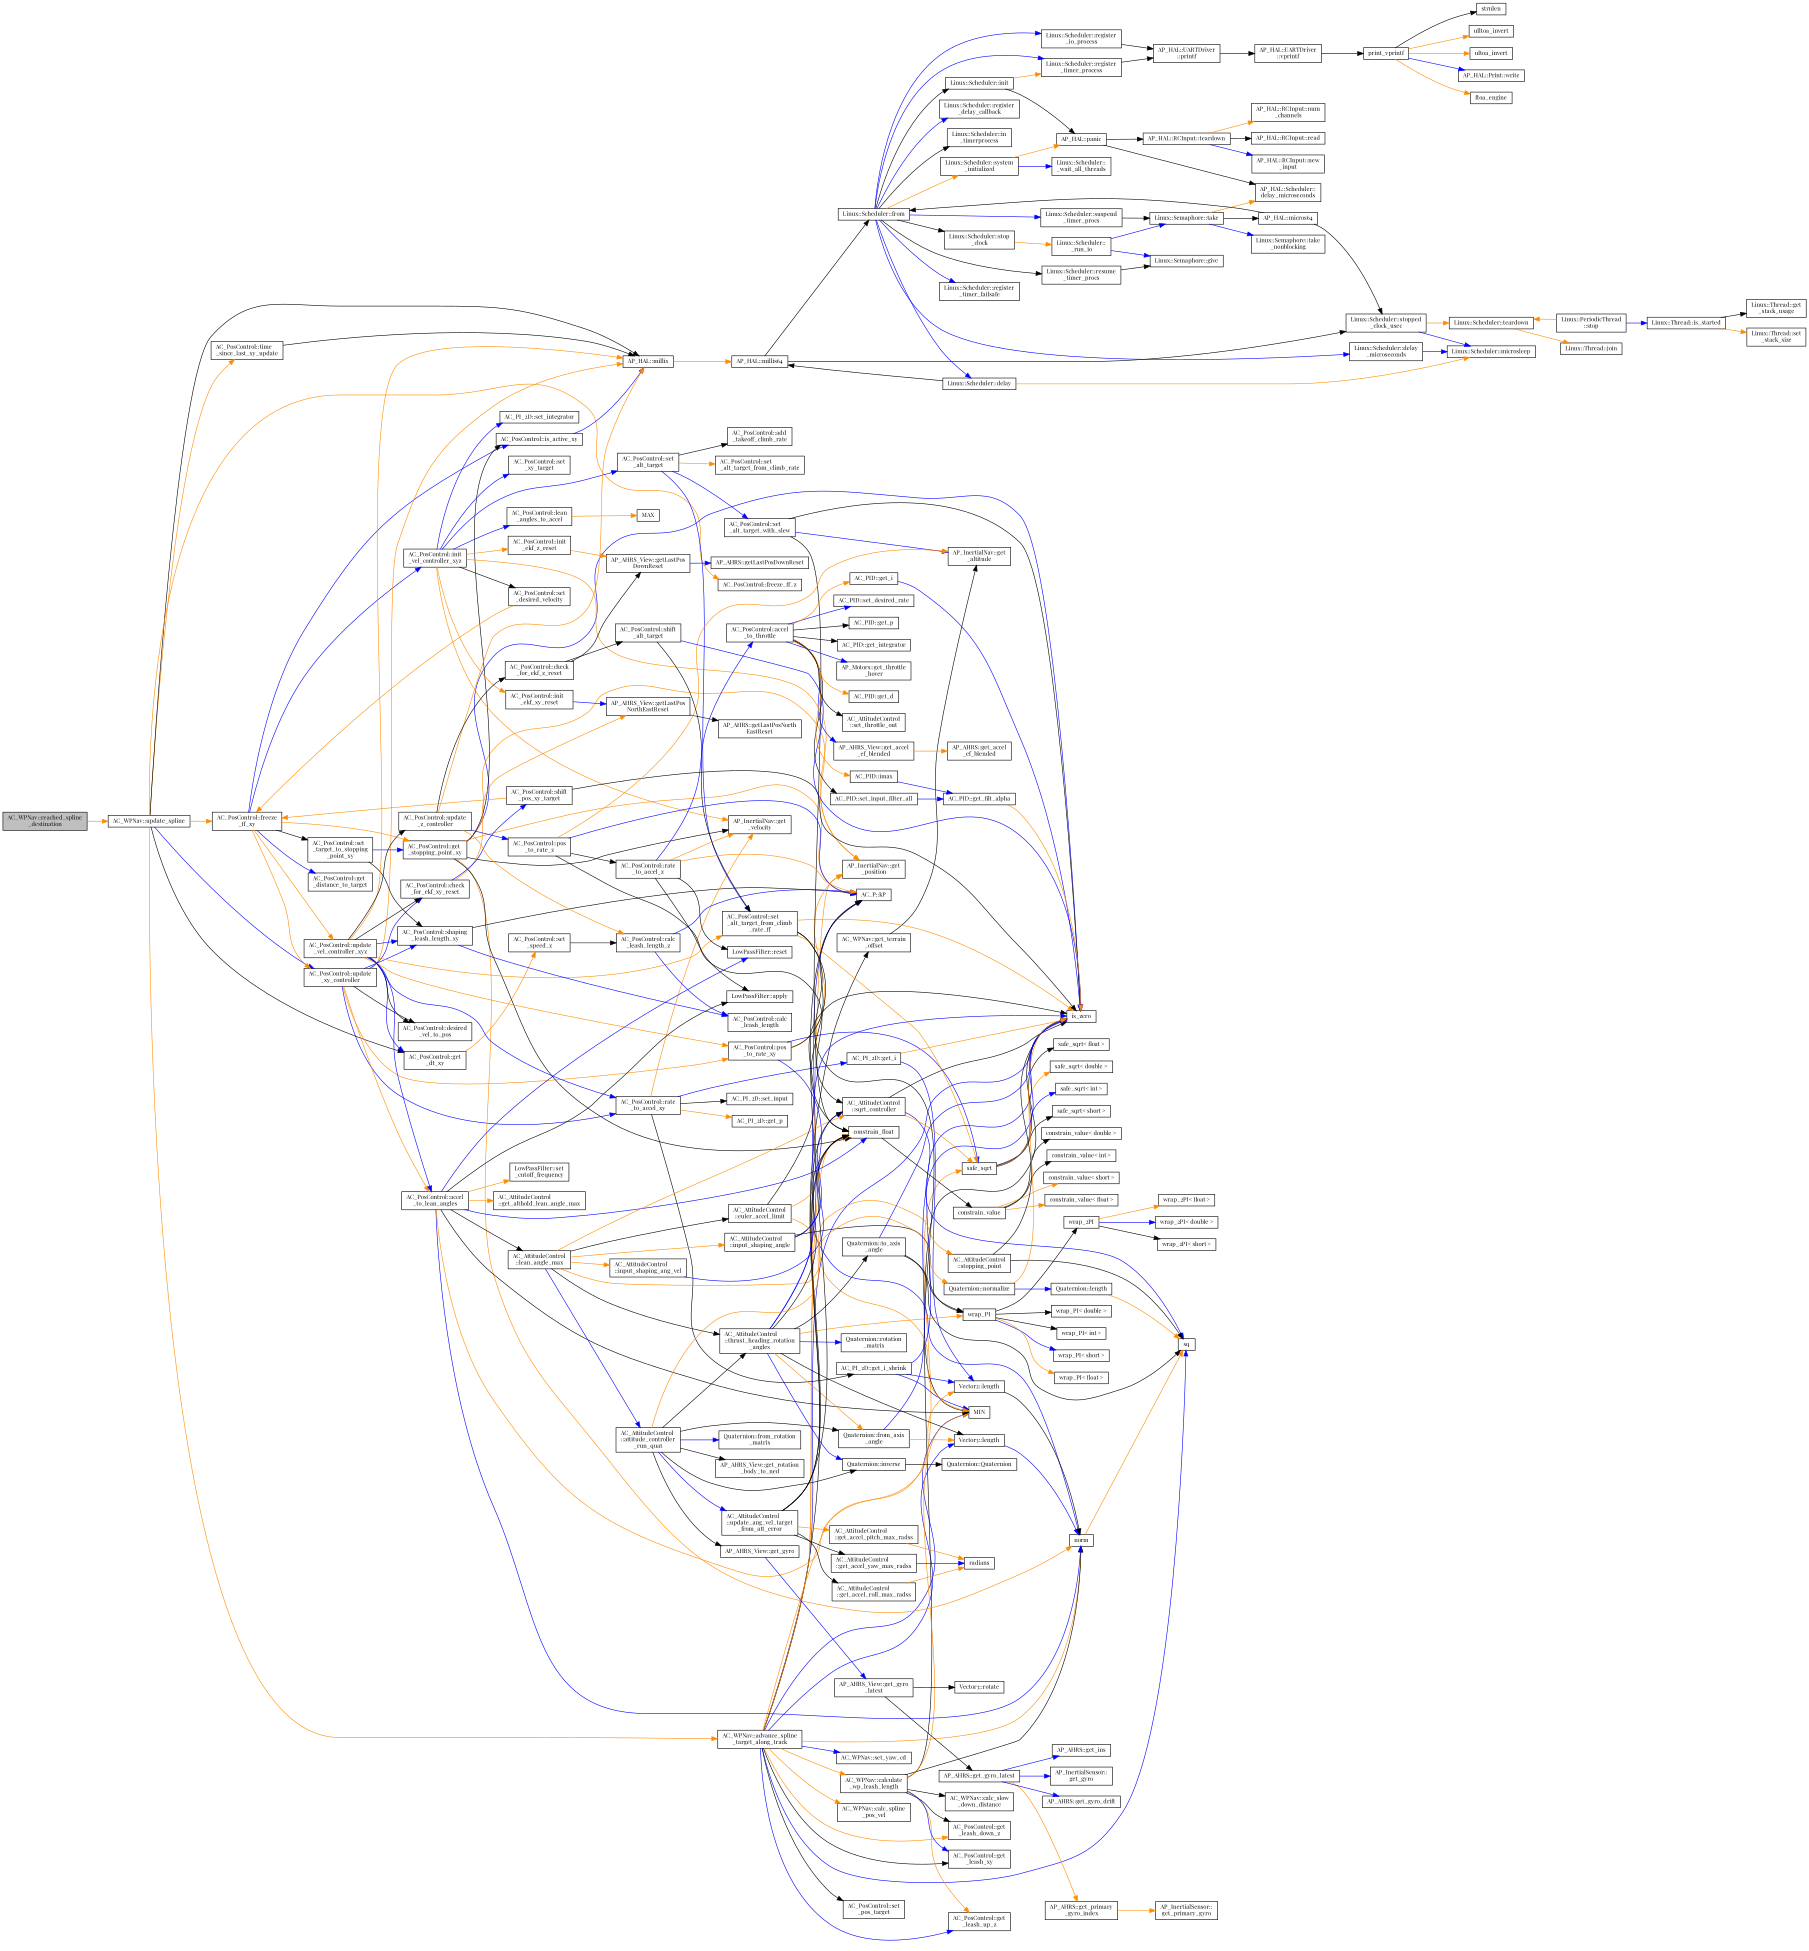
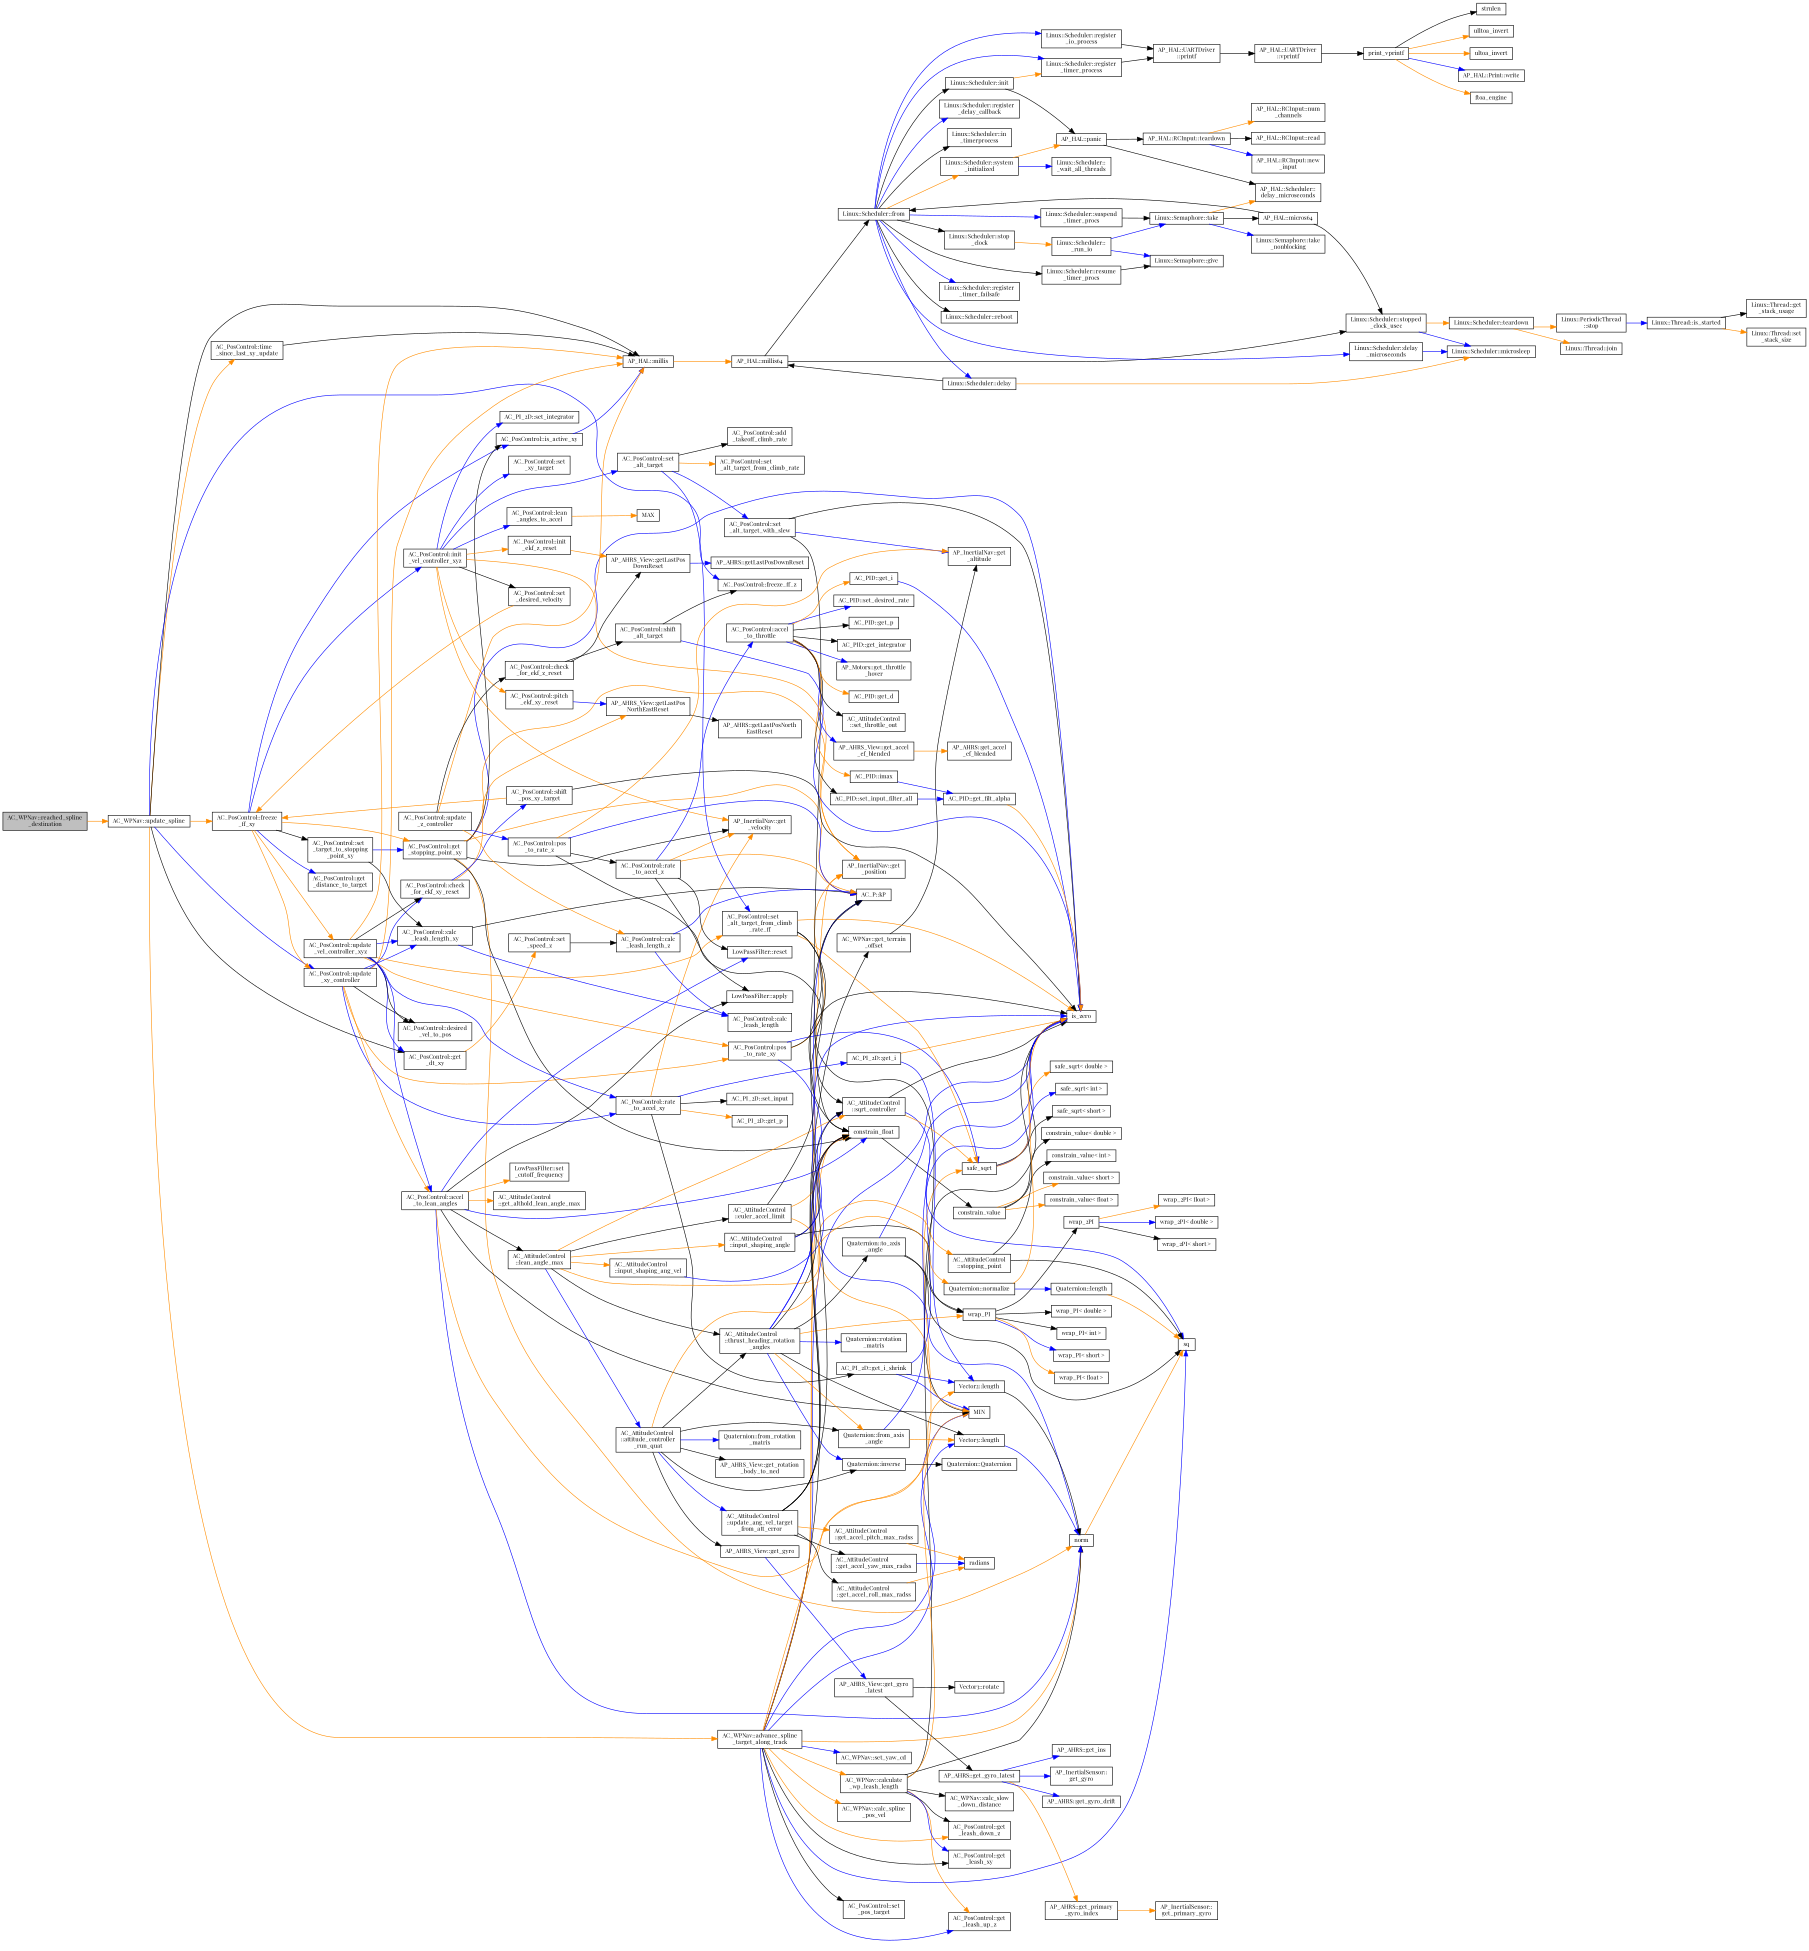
none -> (979, 317)
(1548, 319) -> (1542, 327)
(336, 396) -> (336, 396)
(539, 700) -> (539, 700)
(699, 724) -> (696, 606)
(384, 868) -> none
(435, 936) -> (435, 936)
(1081, 1045) -> none
